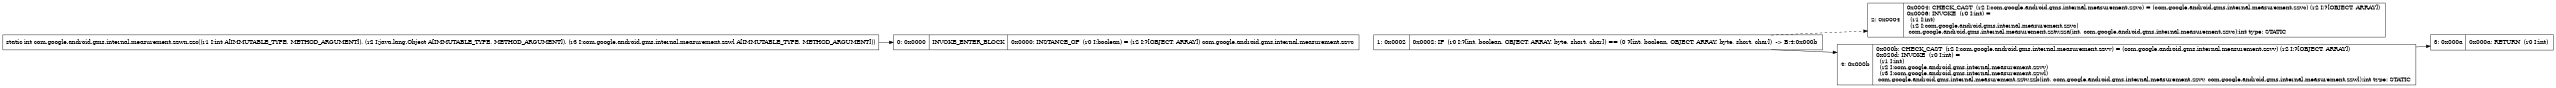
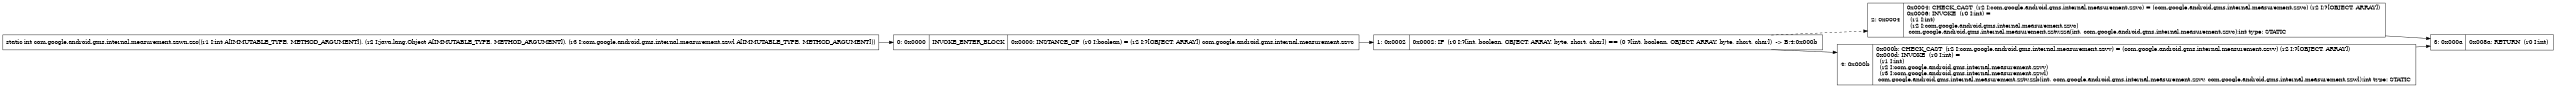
none -> (2406, 37)
none -> (1364, 42)
(2510, 42) -> (2510, 42)
(1919, 55) -> (1919, 55)
